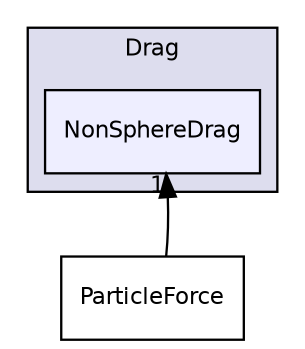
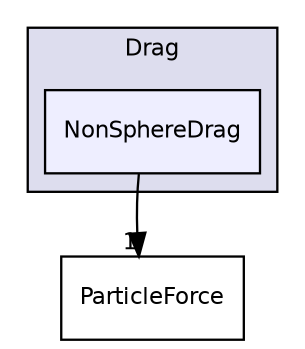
(168, 227) -> (137, 207)
